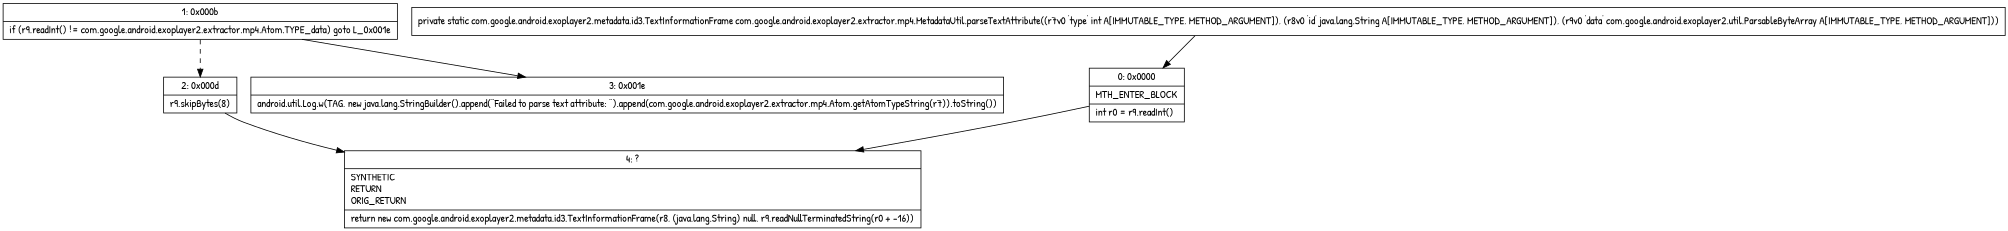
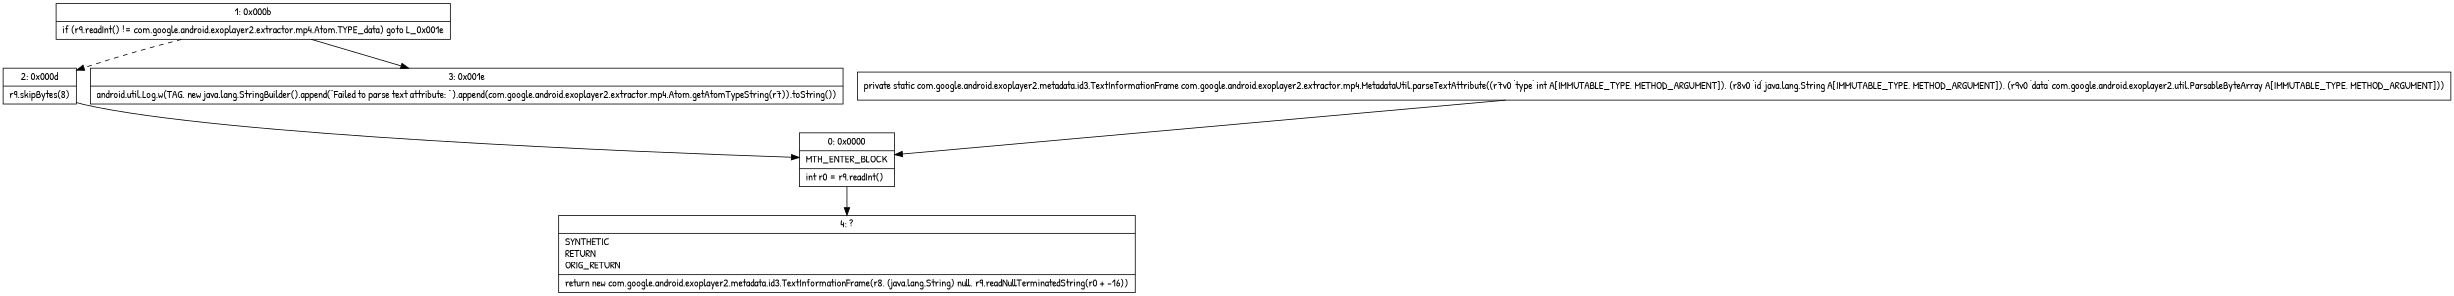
(280, 135) -> (433, 141)
